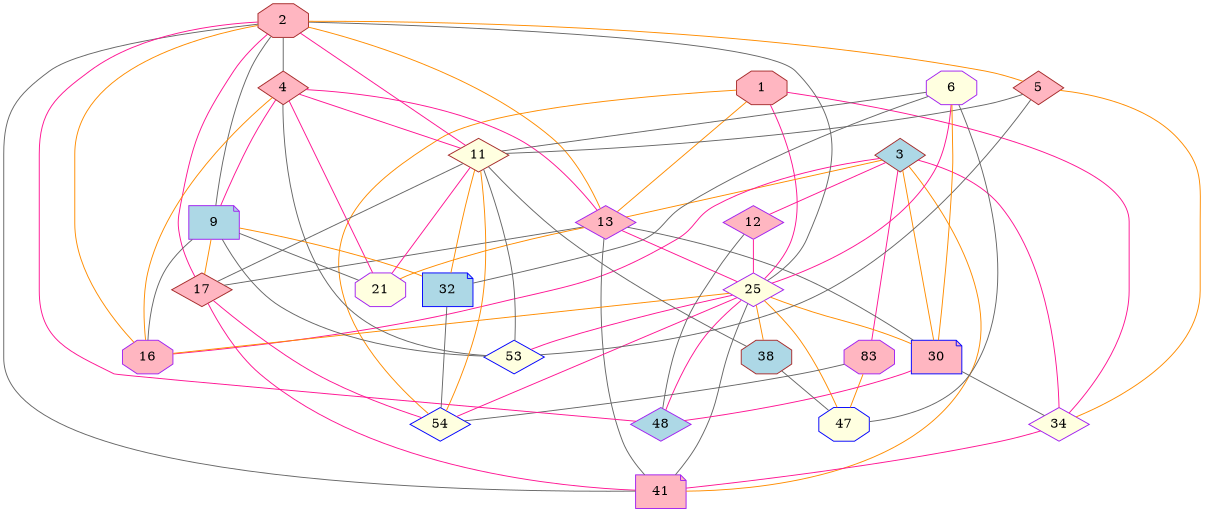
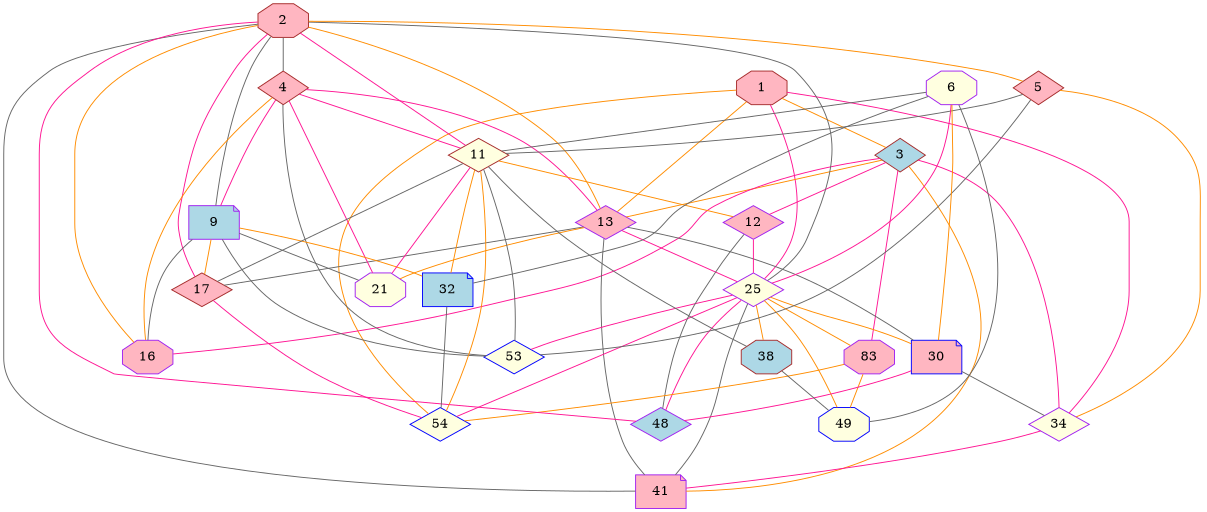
none -> (616, 189)
(918, 255) -> (818, 116)
(465, 322) -> (809, 322)
(655, 397) -> (655, 397)
(844, 424) -> (844, 424)
(396, 447) -> none
